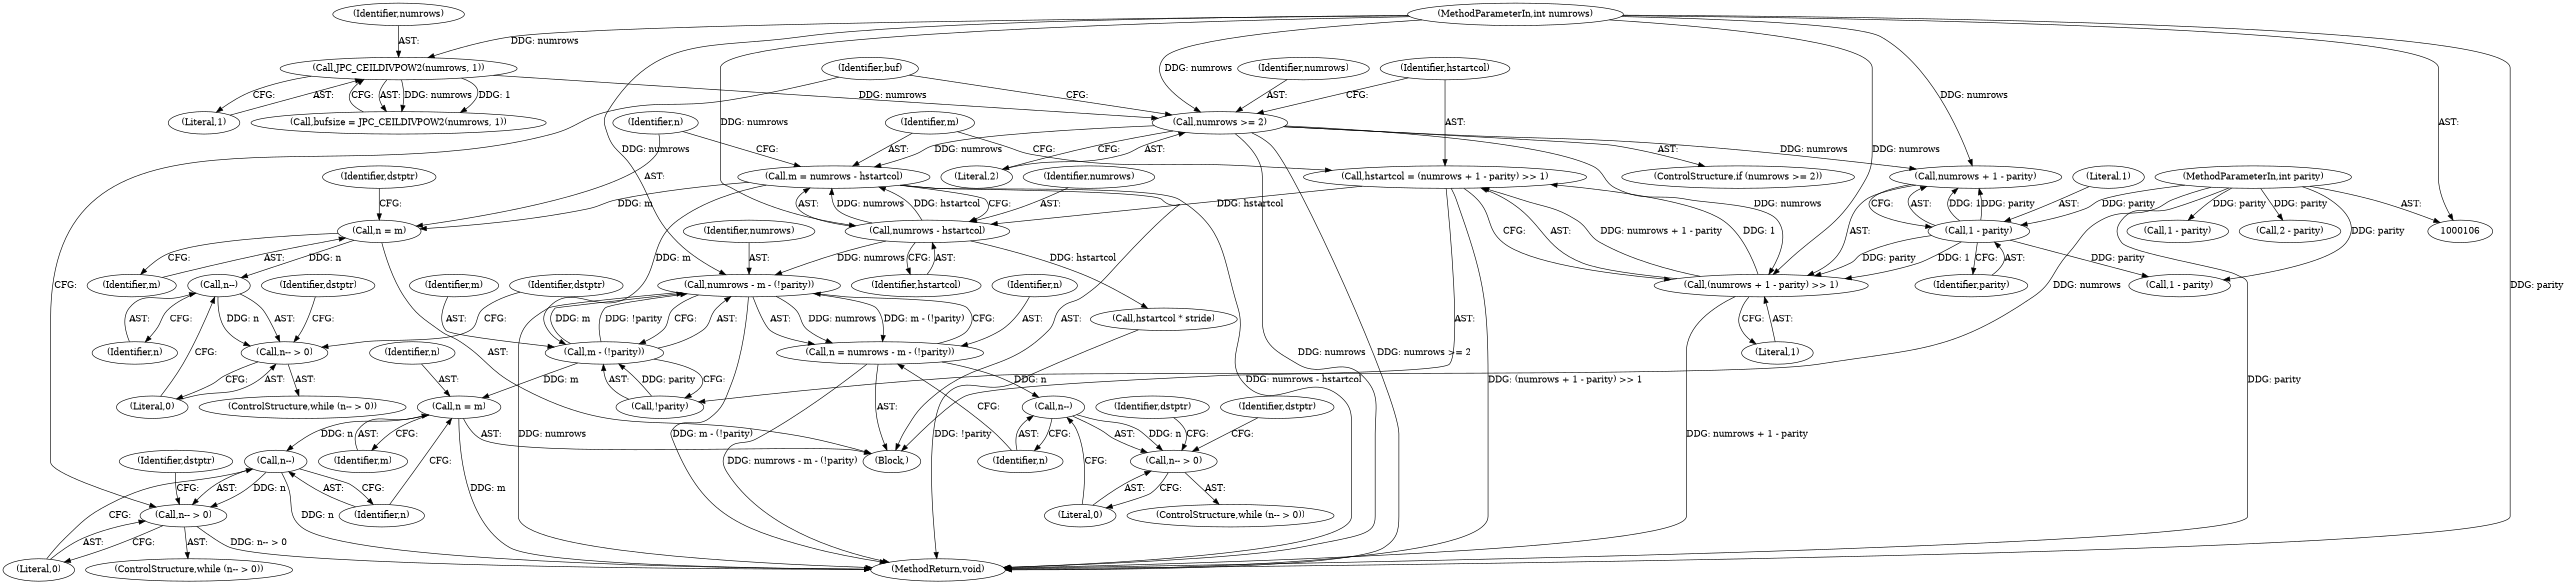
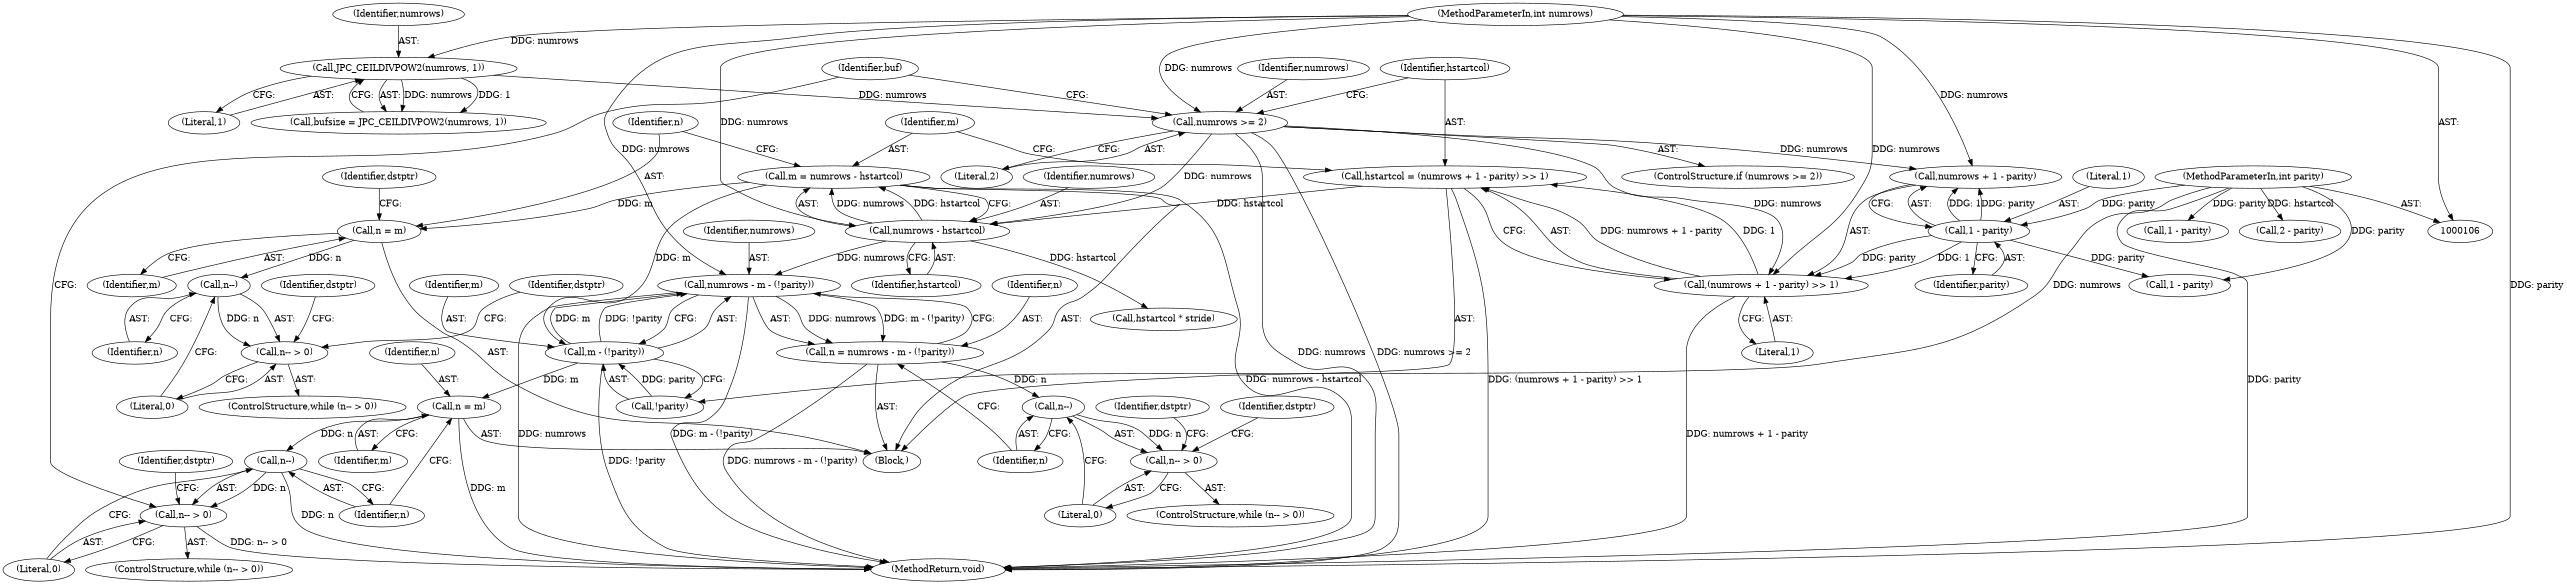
(1015, 134) -> (1116, 203)
(2301, 204) -> (2301, 204)
(966, 385) -> (664, 546)
